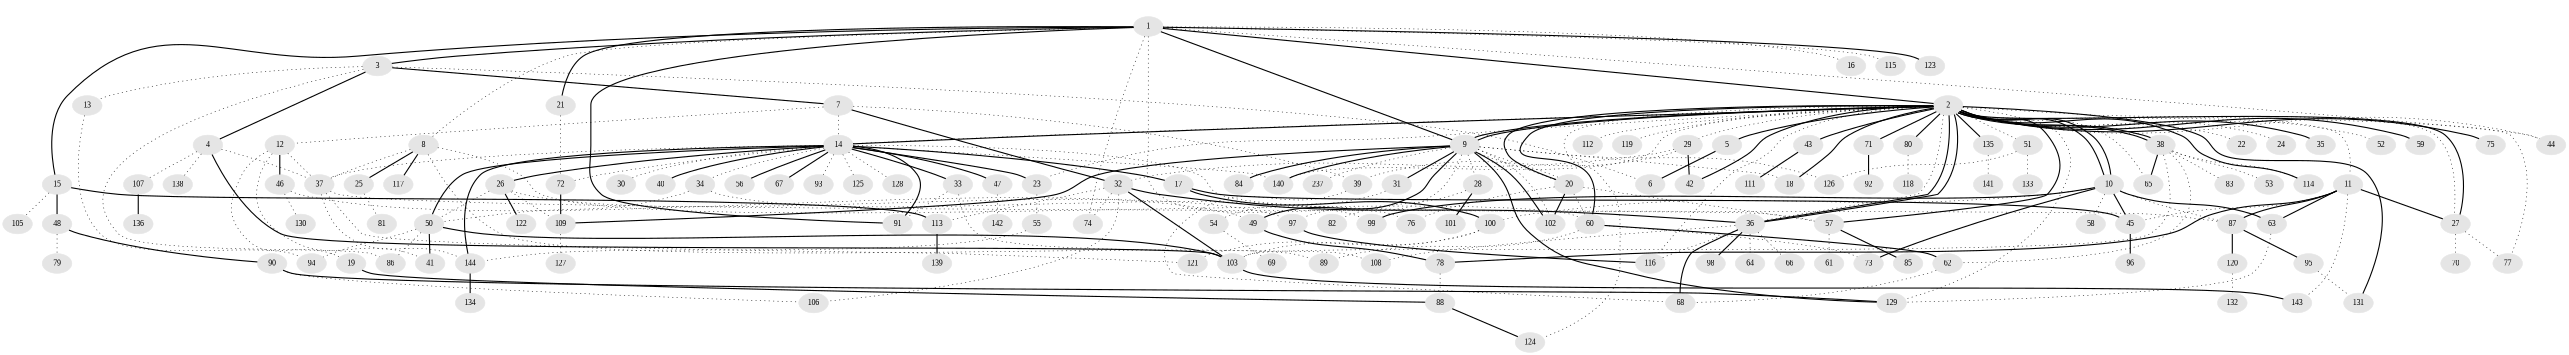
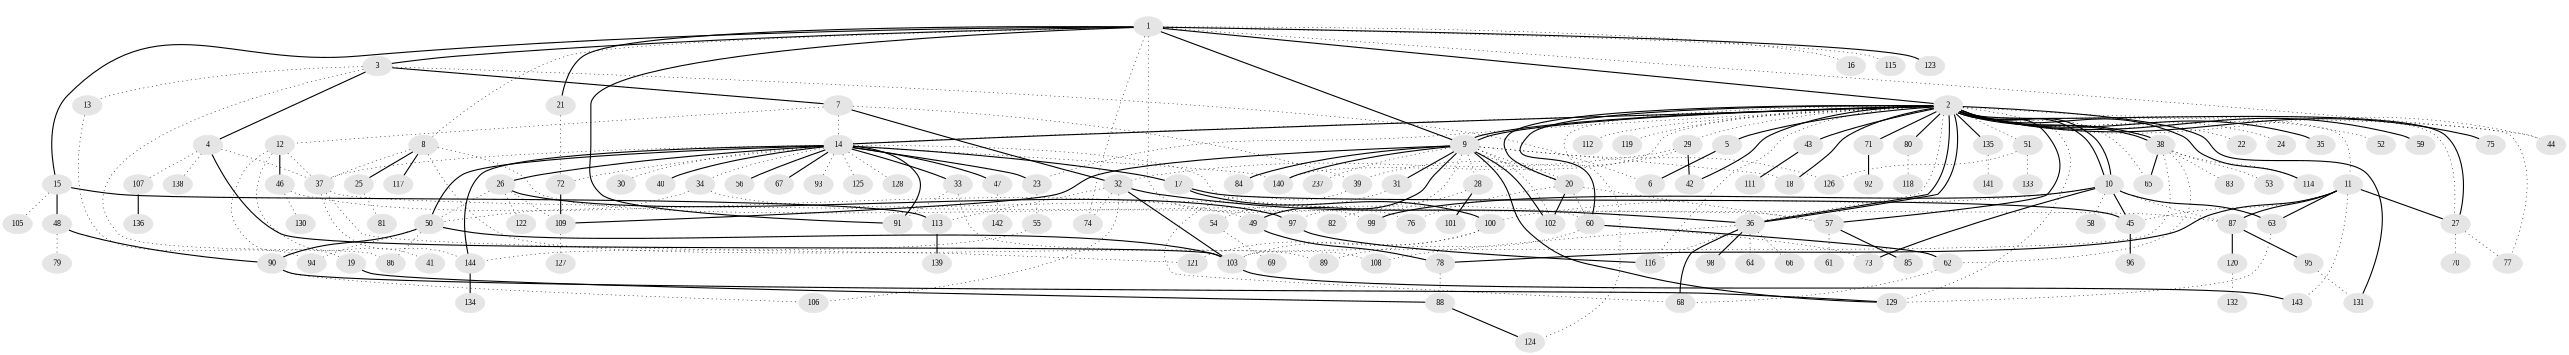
(897, 203) -> (897, 203)
(512, 206) -> (512, 206)
(430, 244) -> (333, 244)
